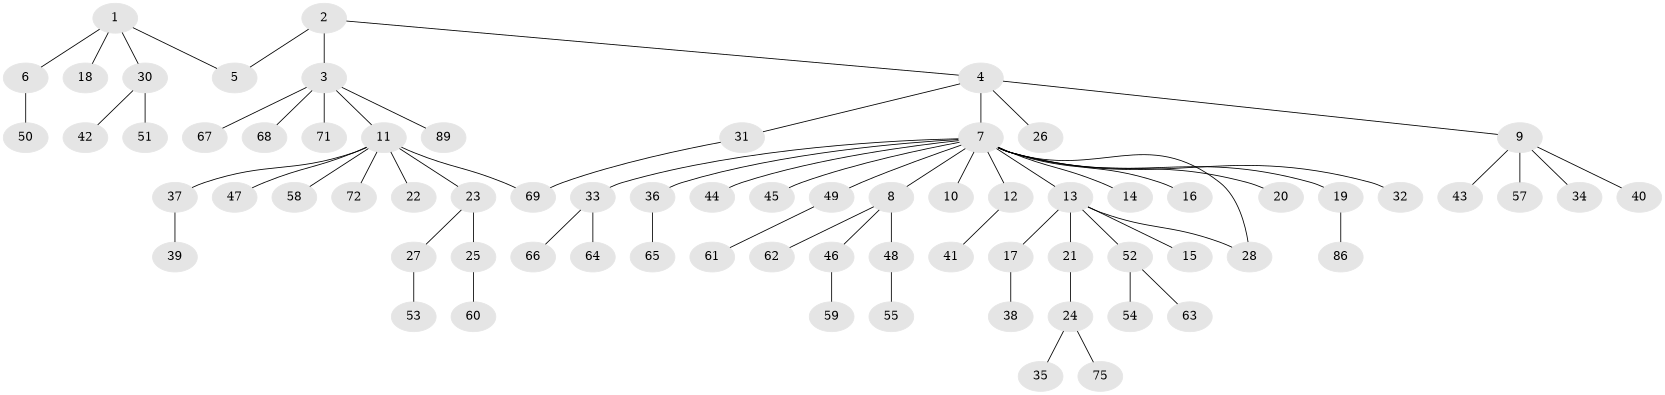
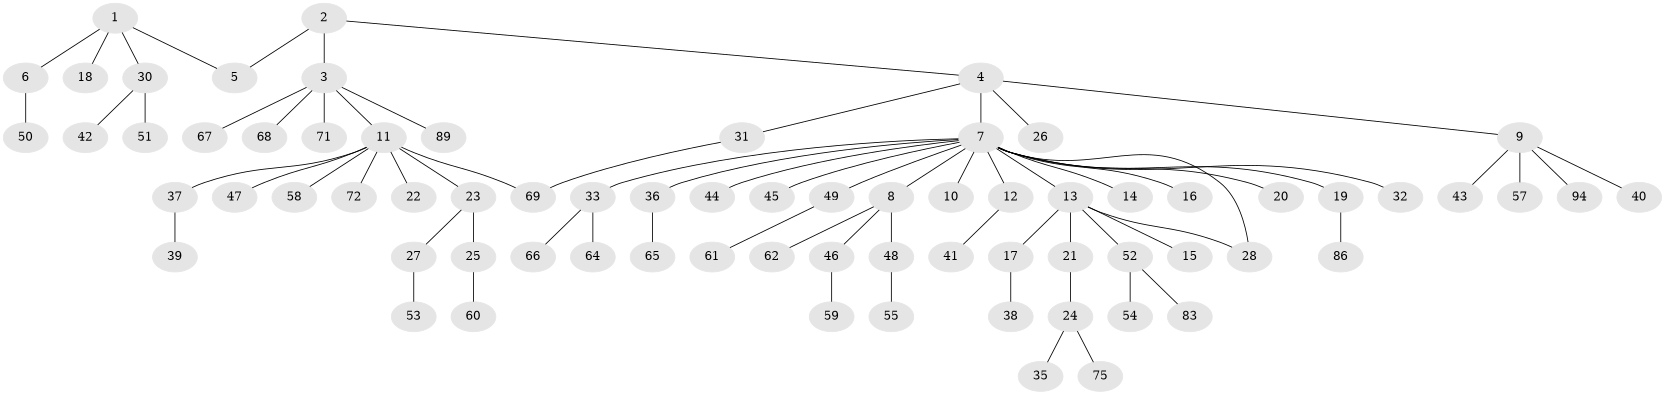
(1580, 197) -> (1580, 197)
(1190, 317) -> (1190, 317)
